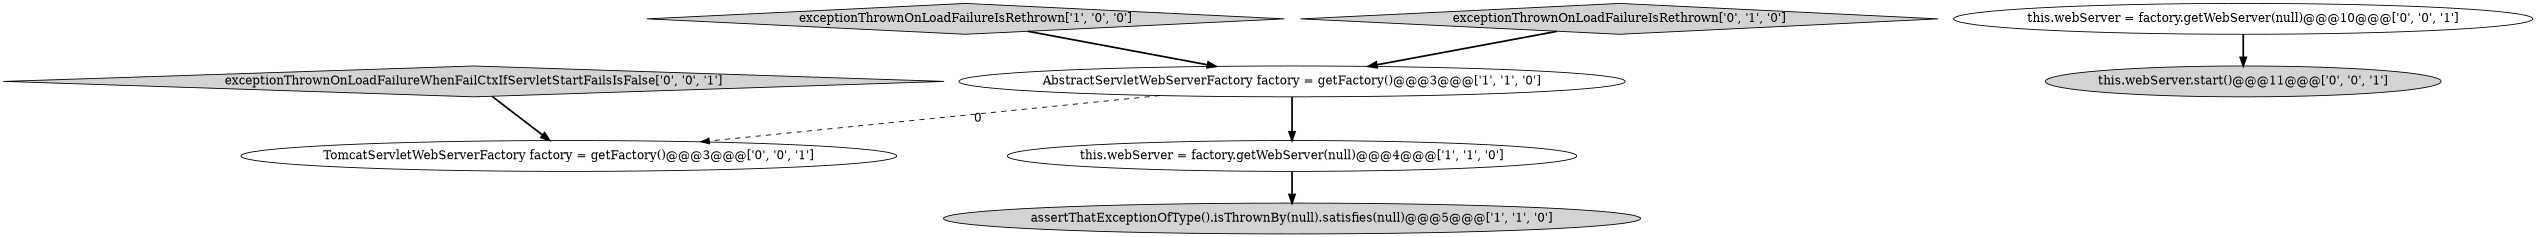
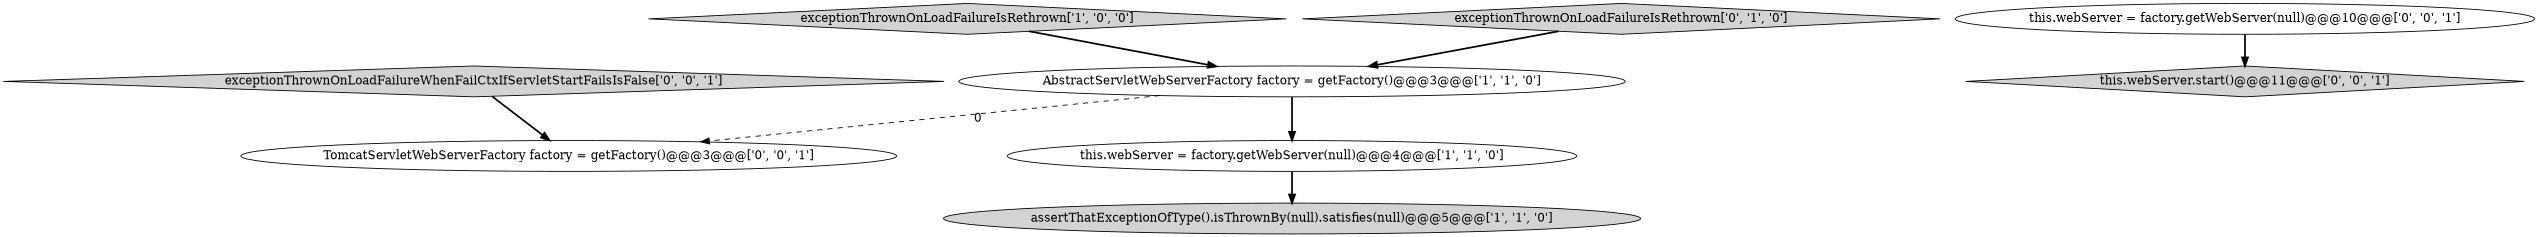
(2243, 81) -> (2245, 81)
